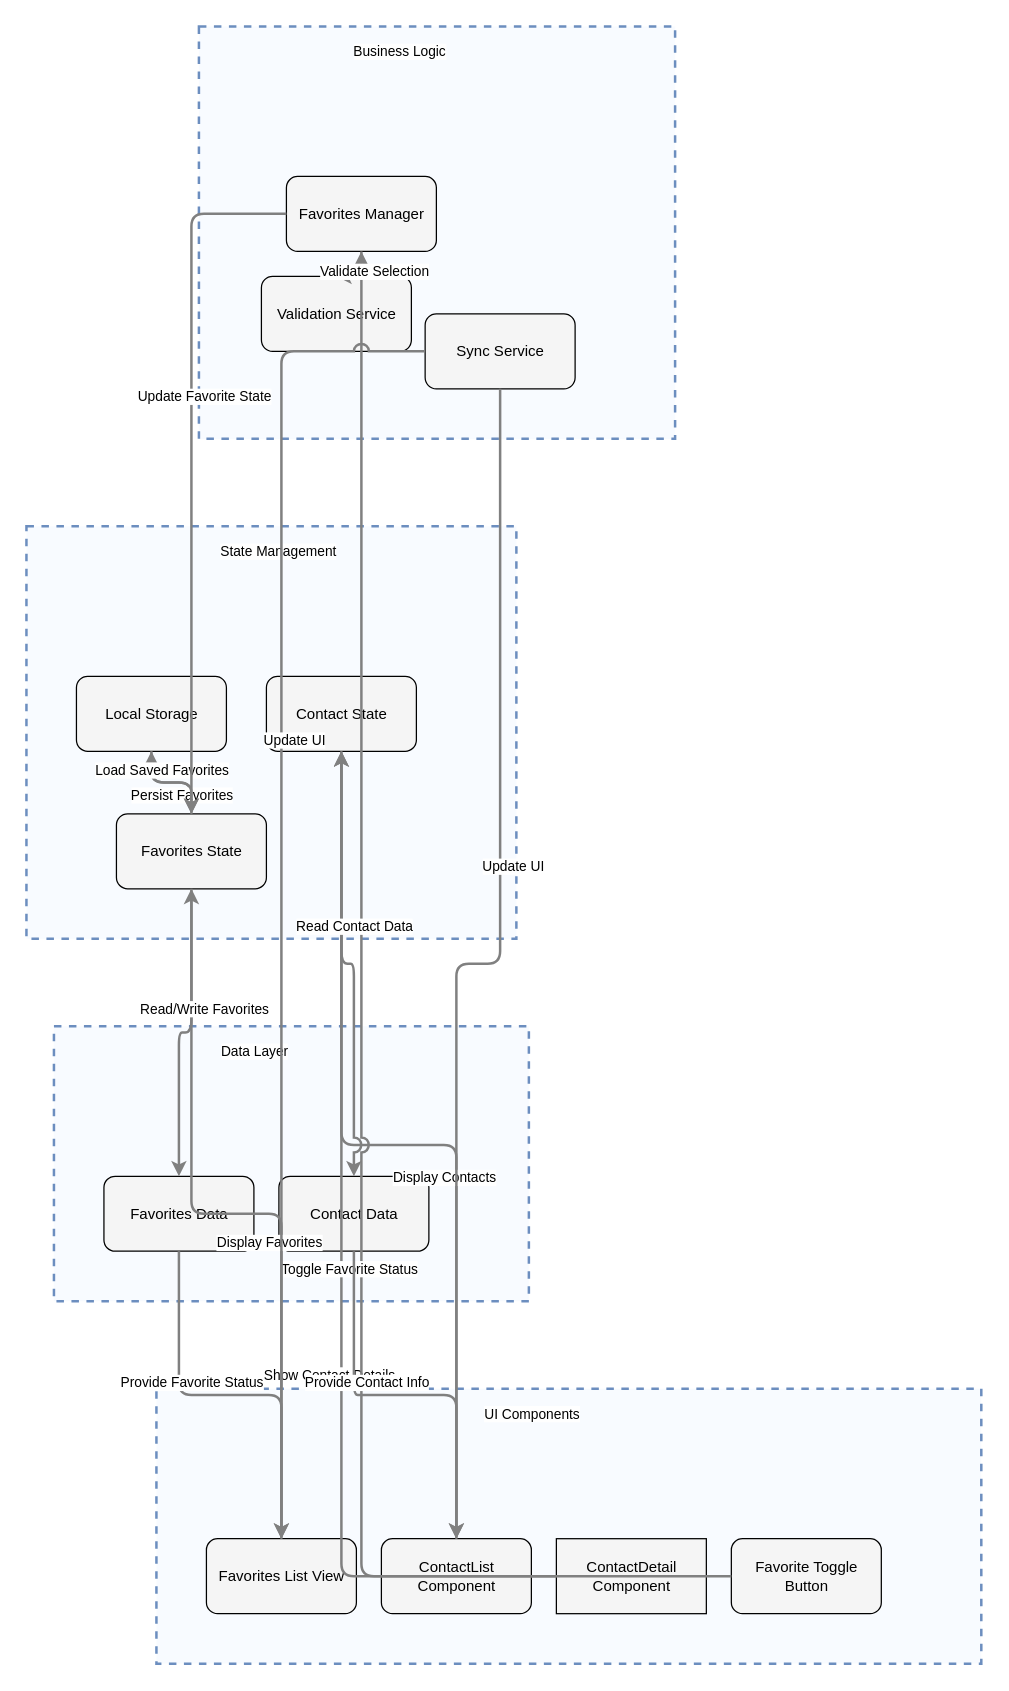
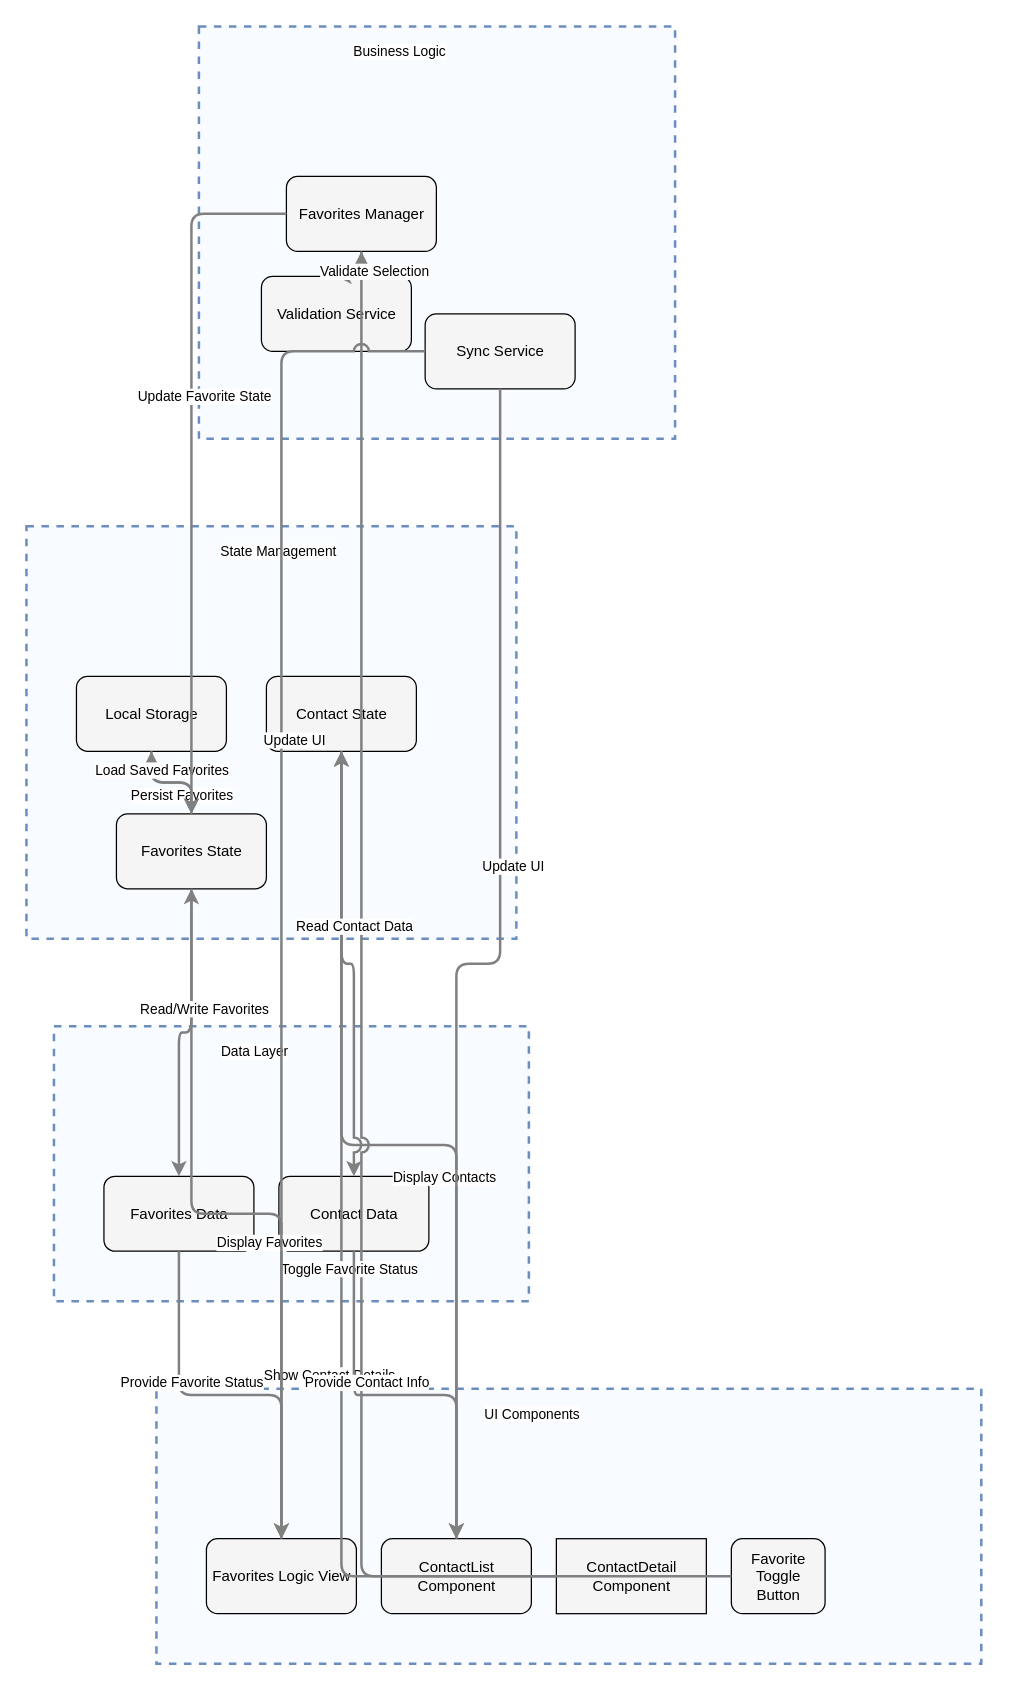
(806, 1576) -> (778, 1576)
(282, 1577) -> (282, 1577)
